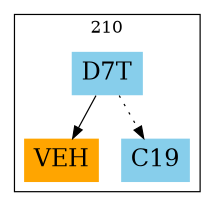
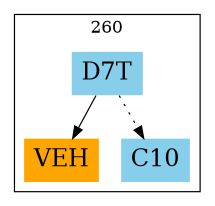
(107, 28) -> (107, 28)
(156, 160) -> (156, 160)
